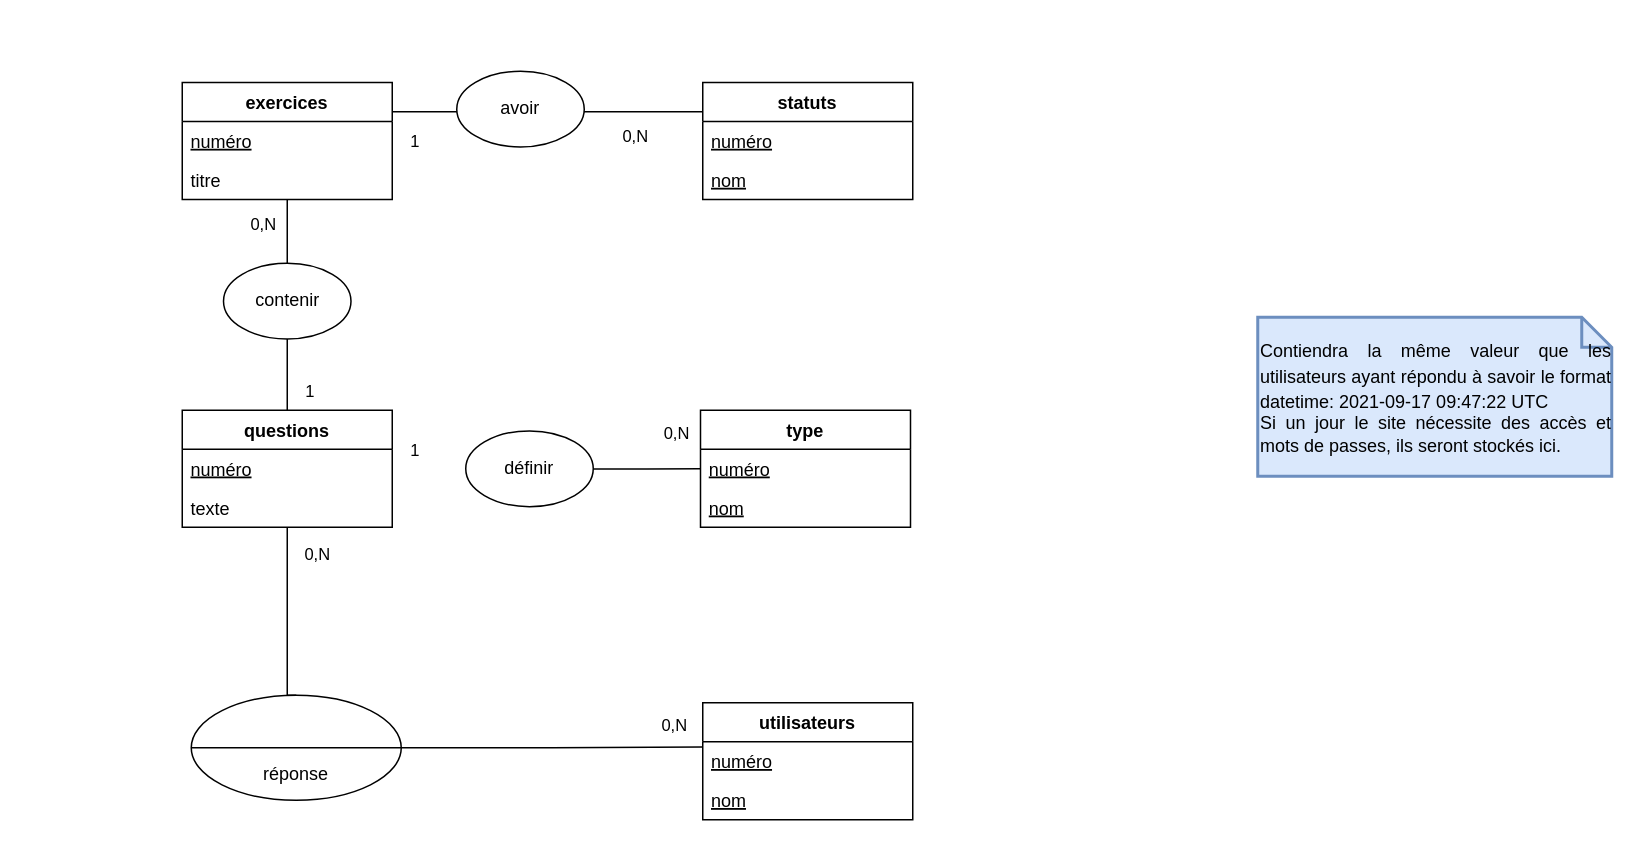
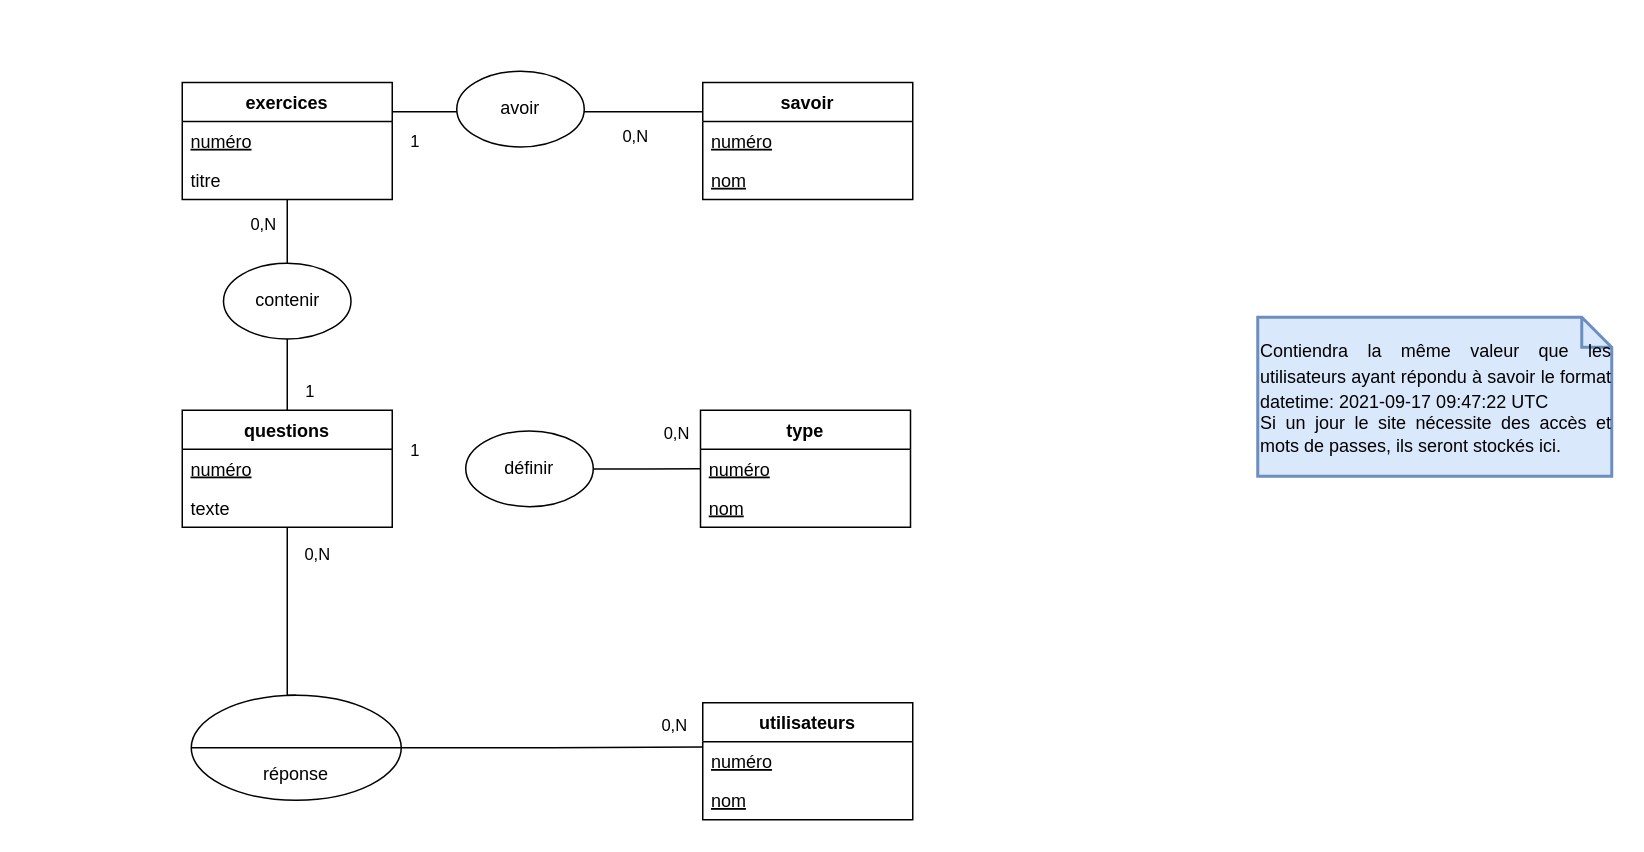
(807, 103) -> (807, 103)
